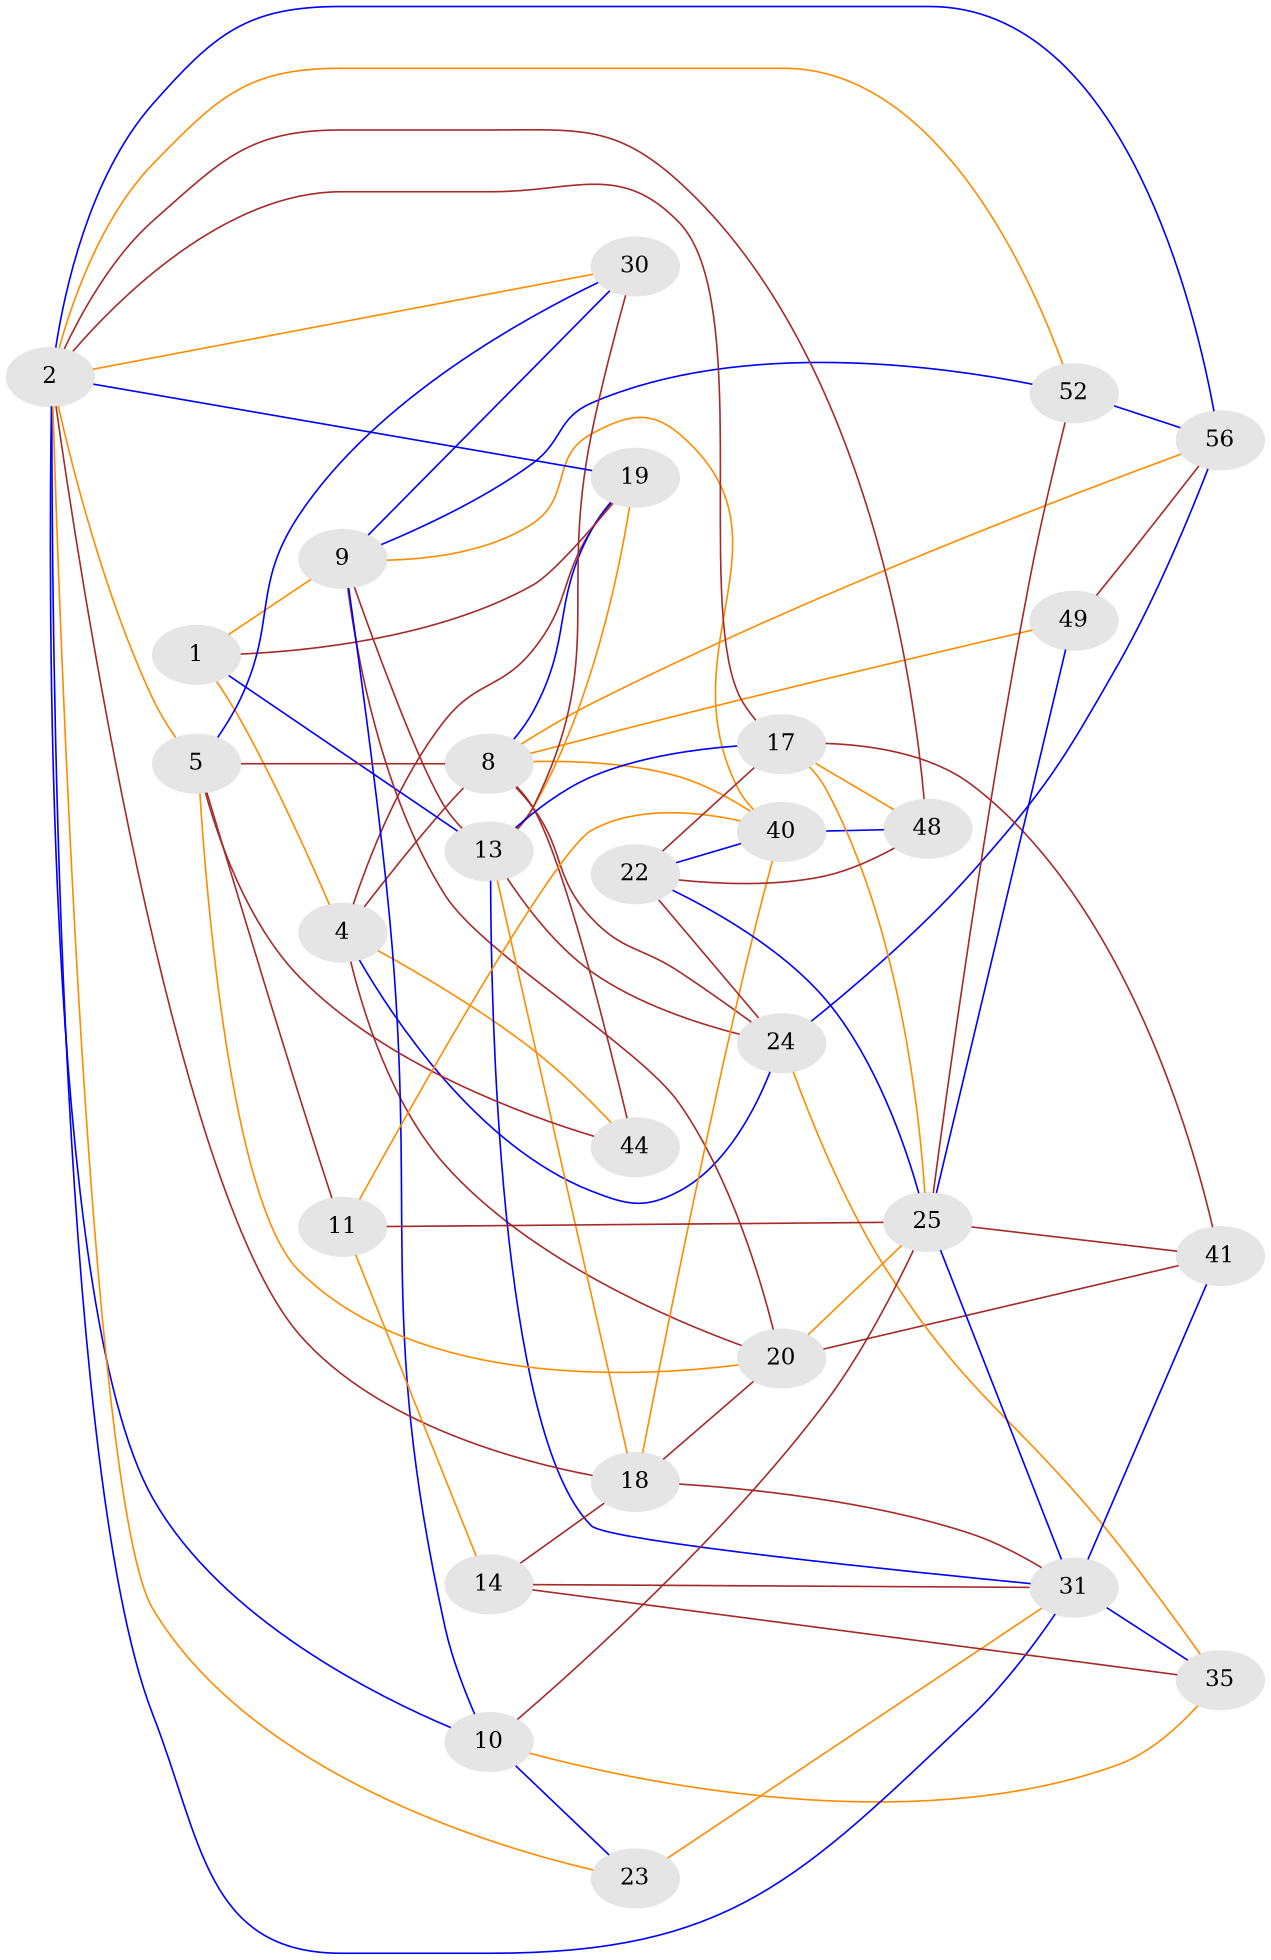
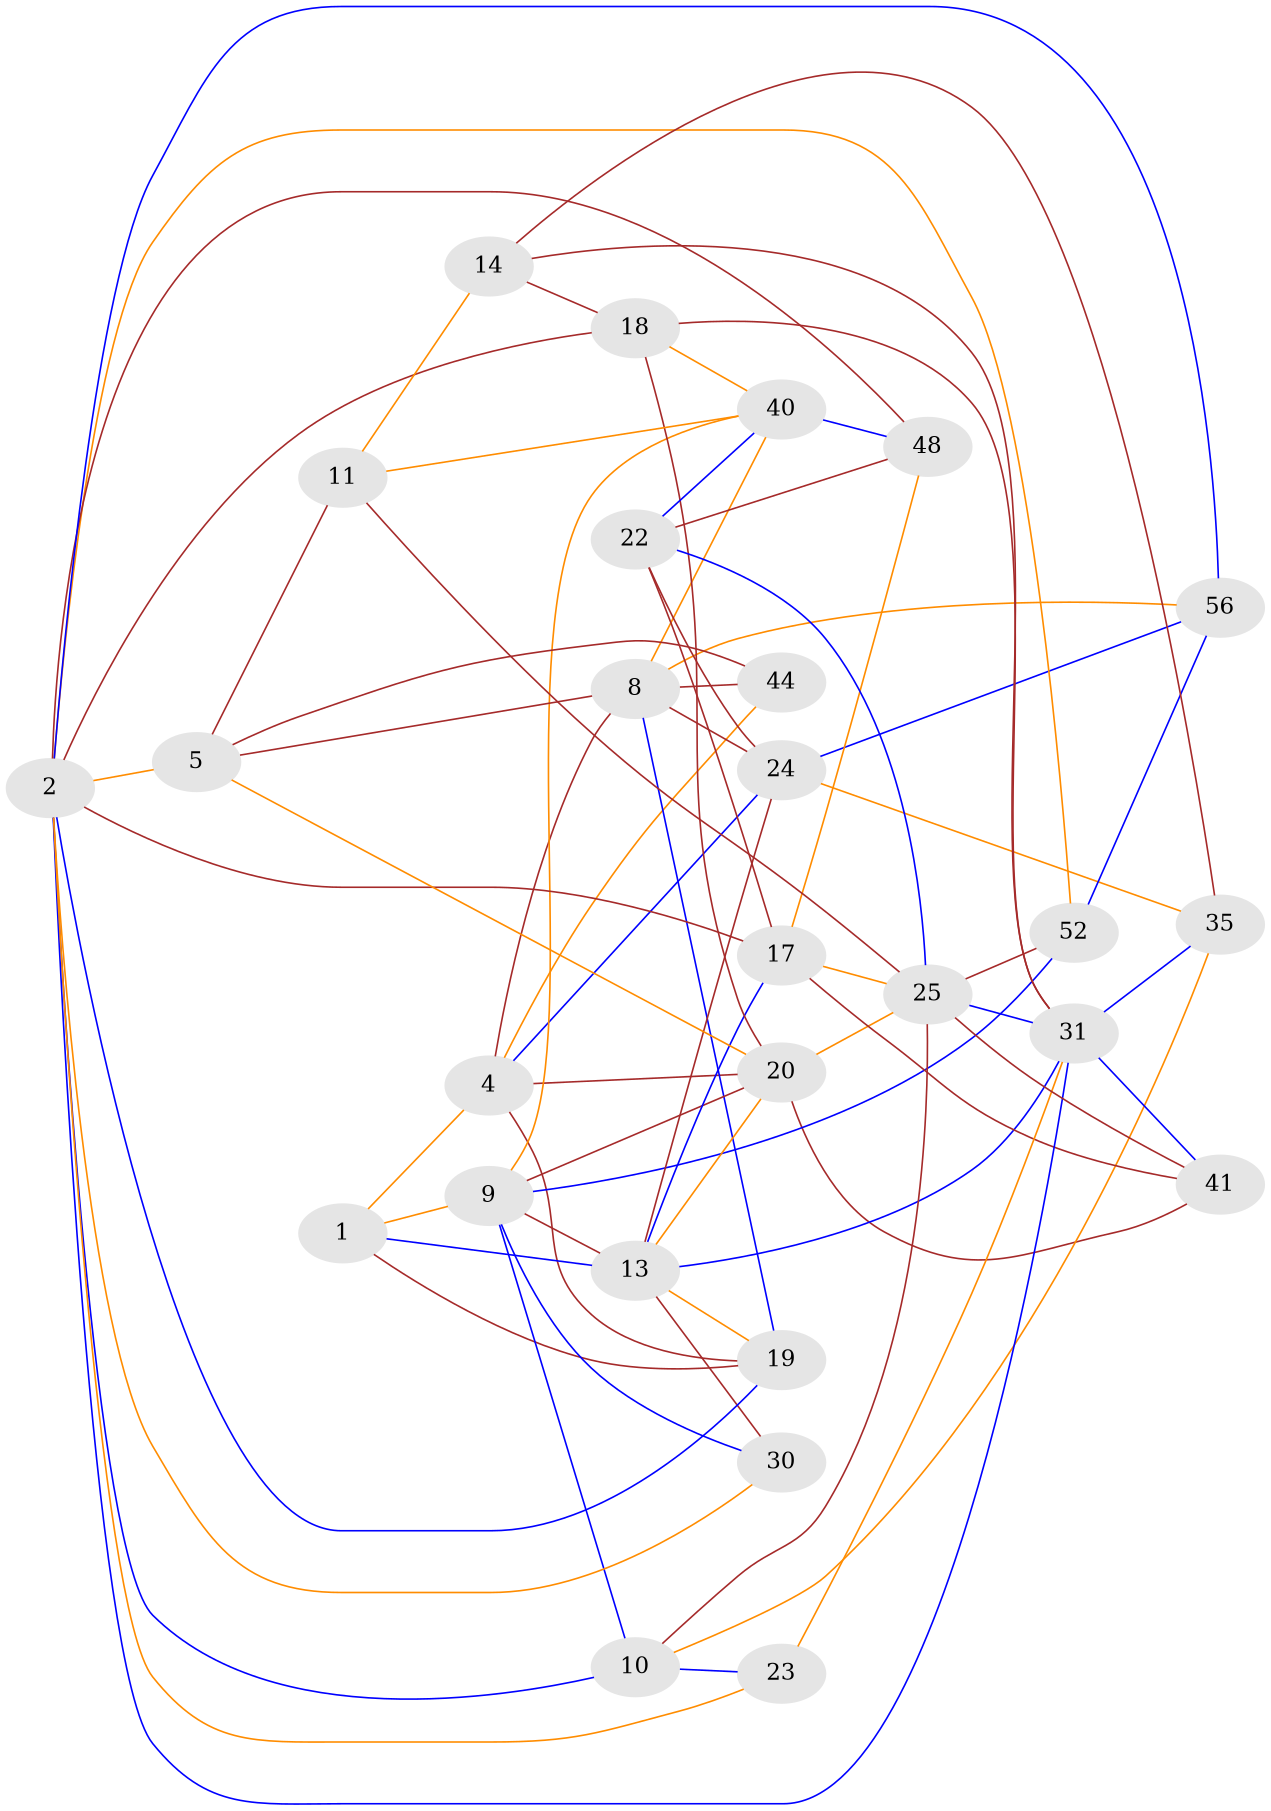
(344, 459) -> none
(1074, 621) -> none
(559, 1153) -> (708, 1172)
